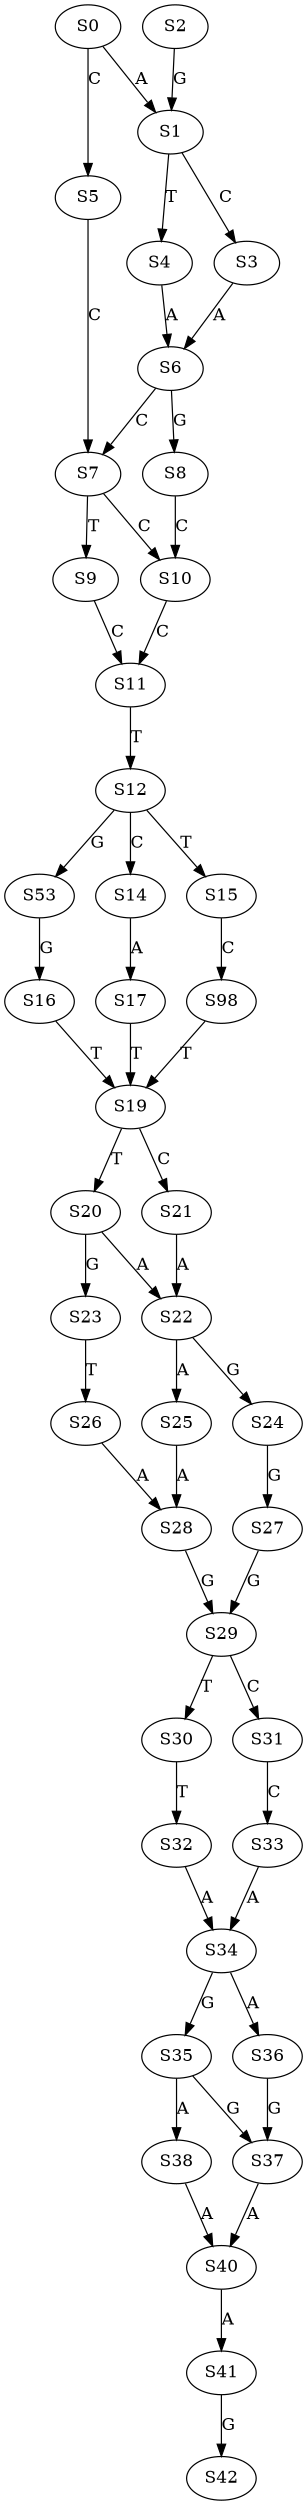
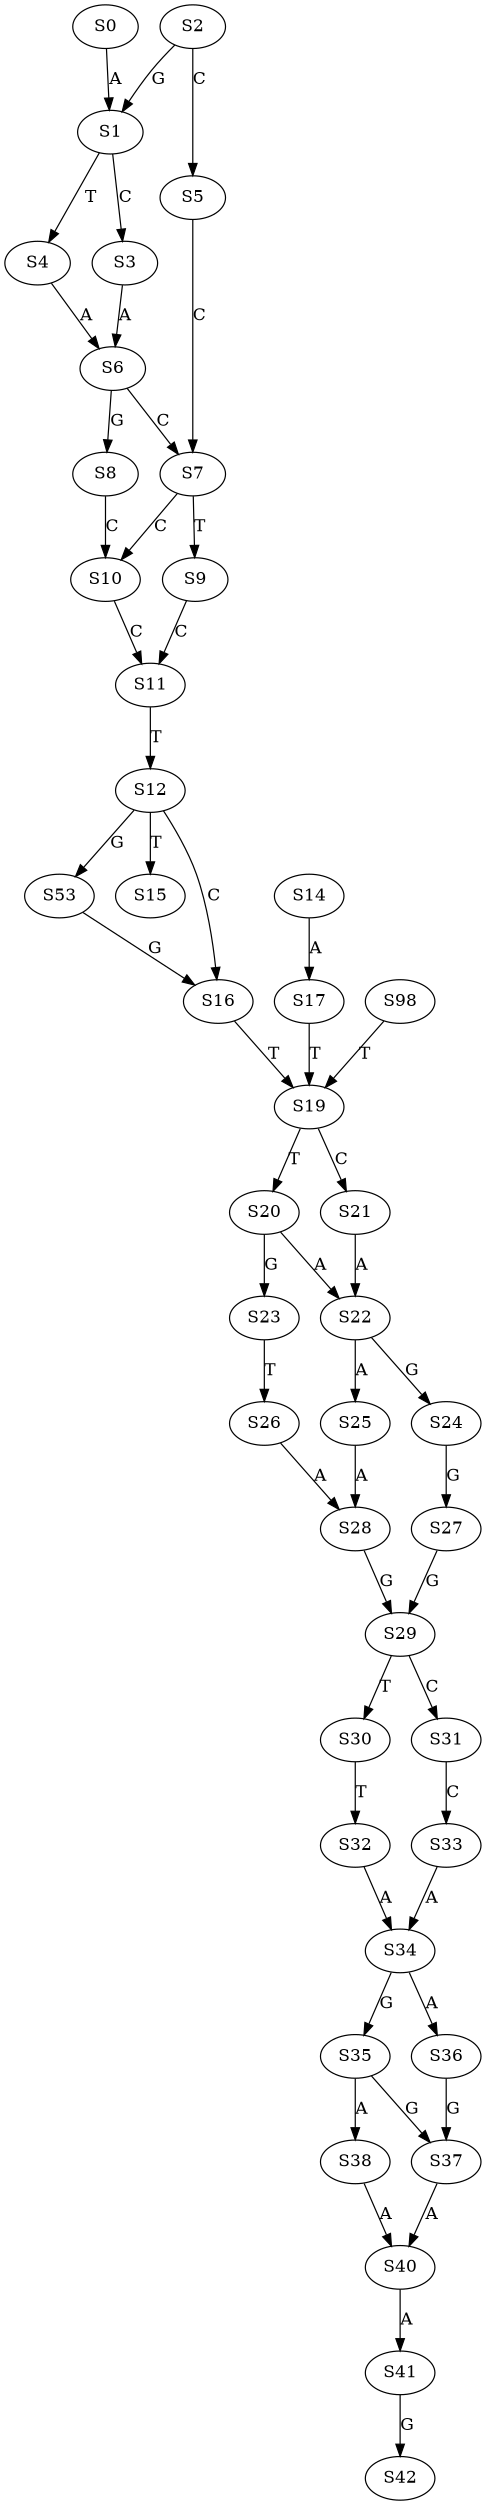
(88, 106) -> (193, 106)
(130, 837) -> (200, 886)
(221, 943) -> none
